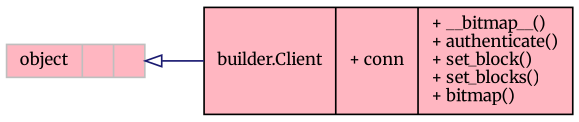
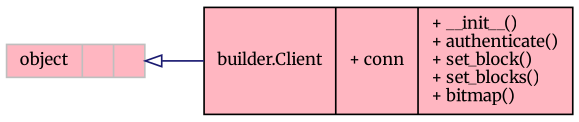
(489, 24) -> (475, 24)
